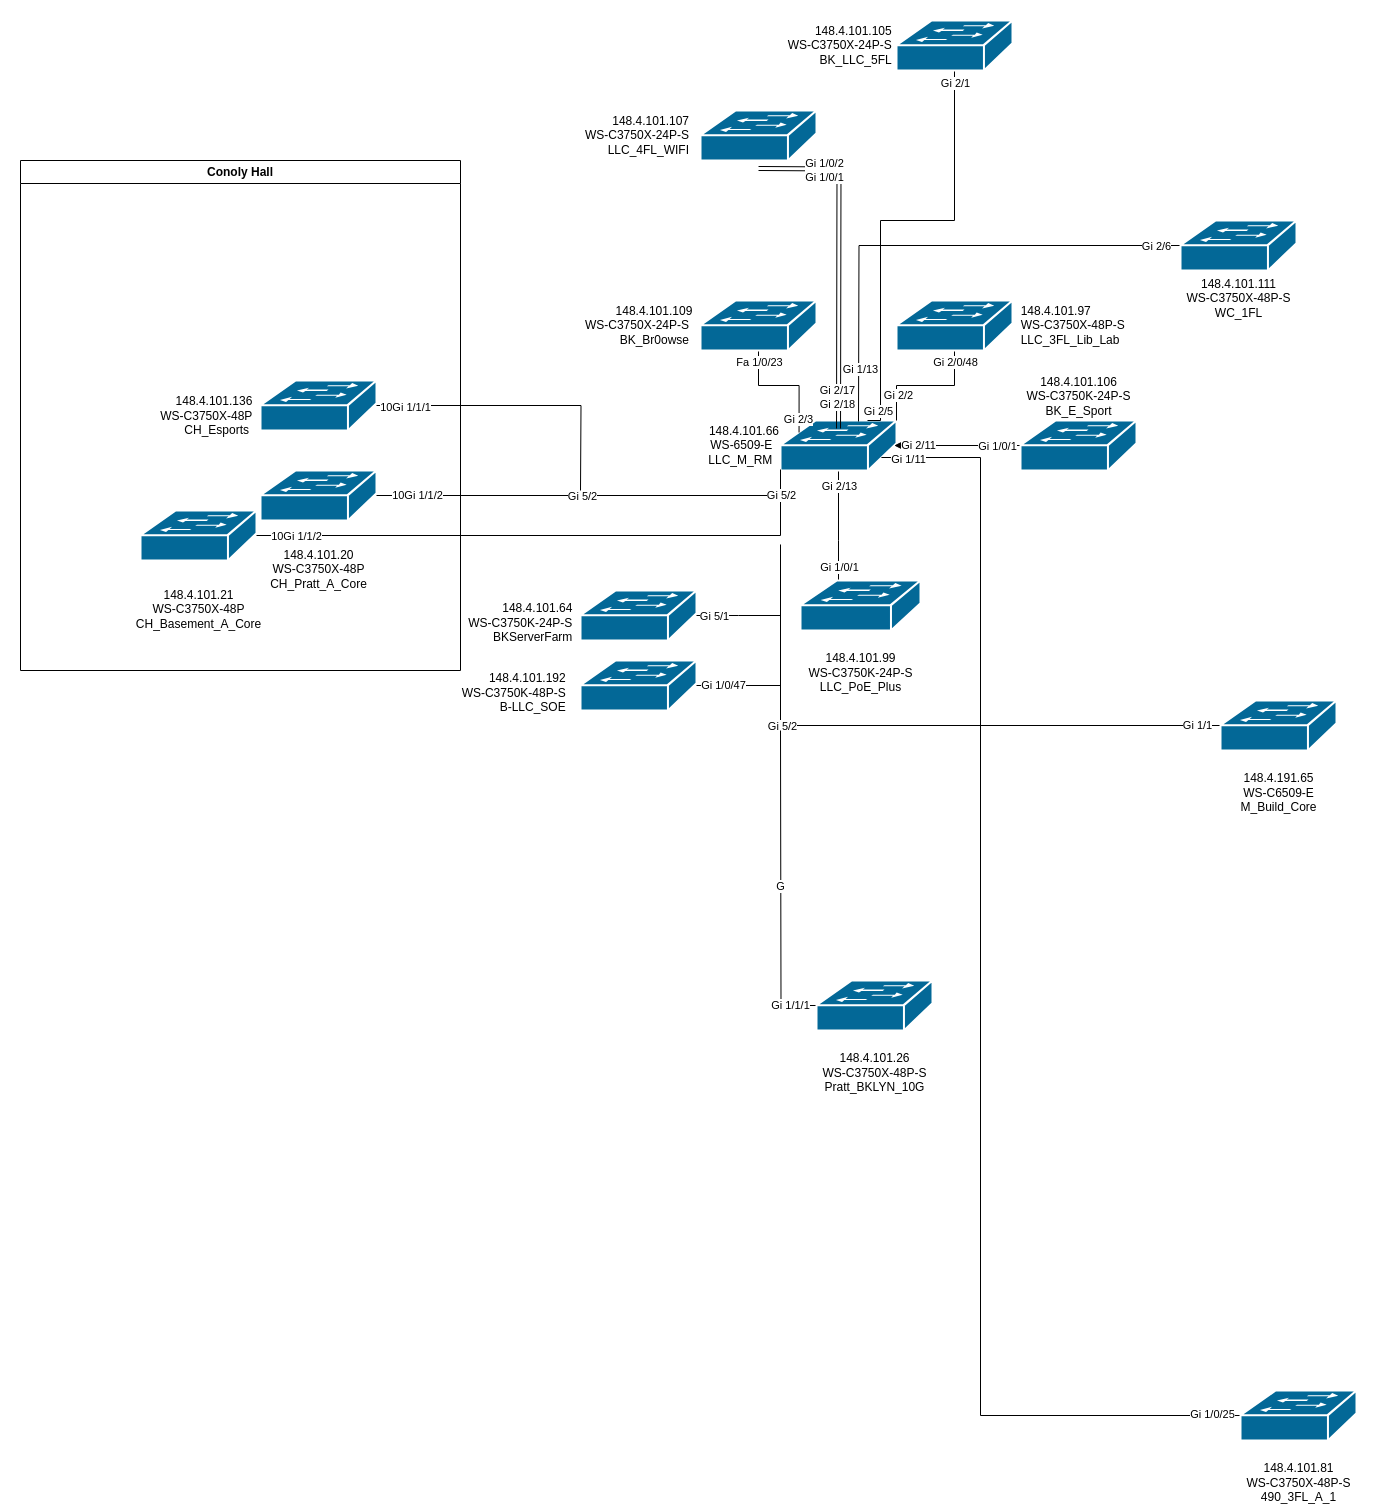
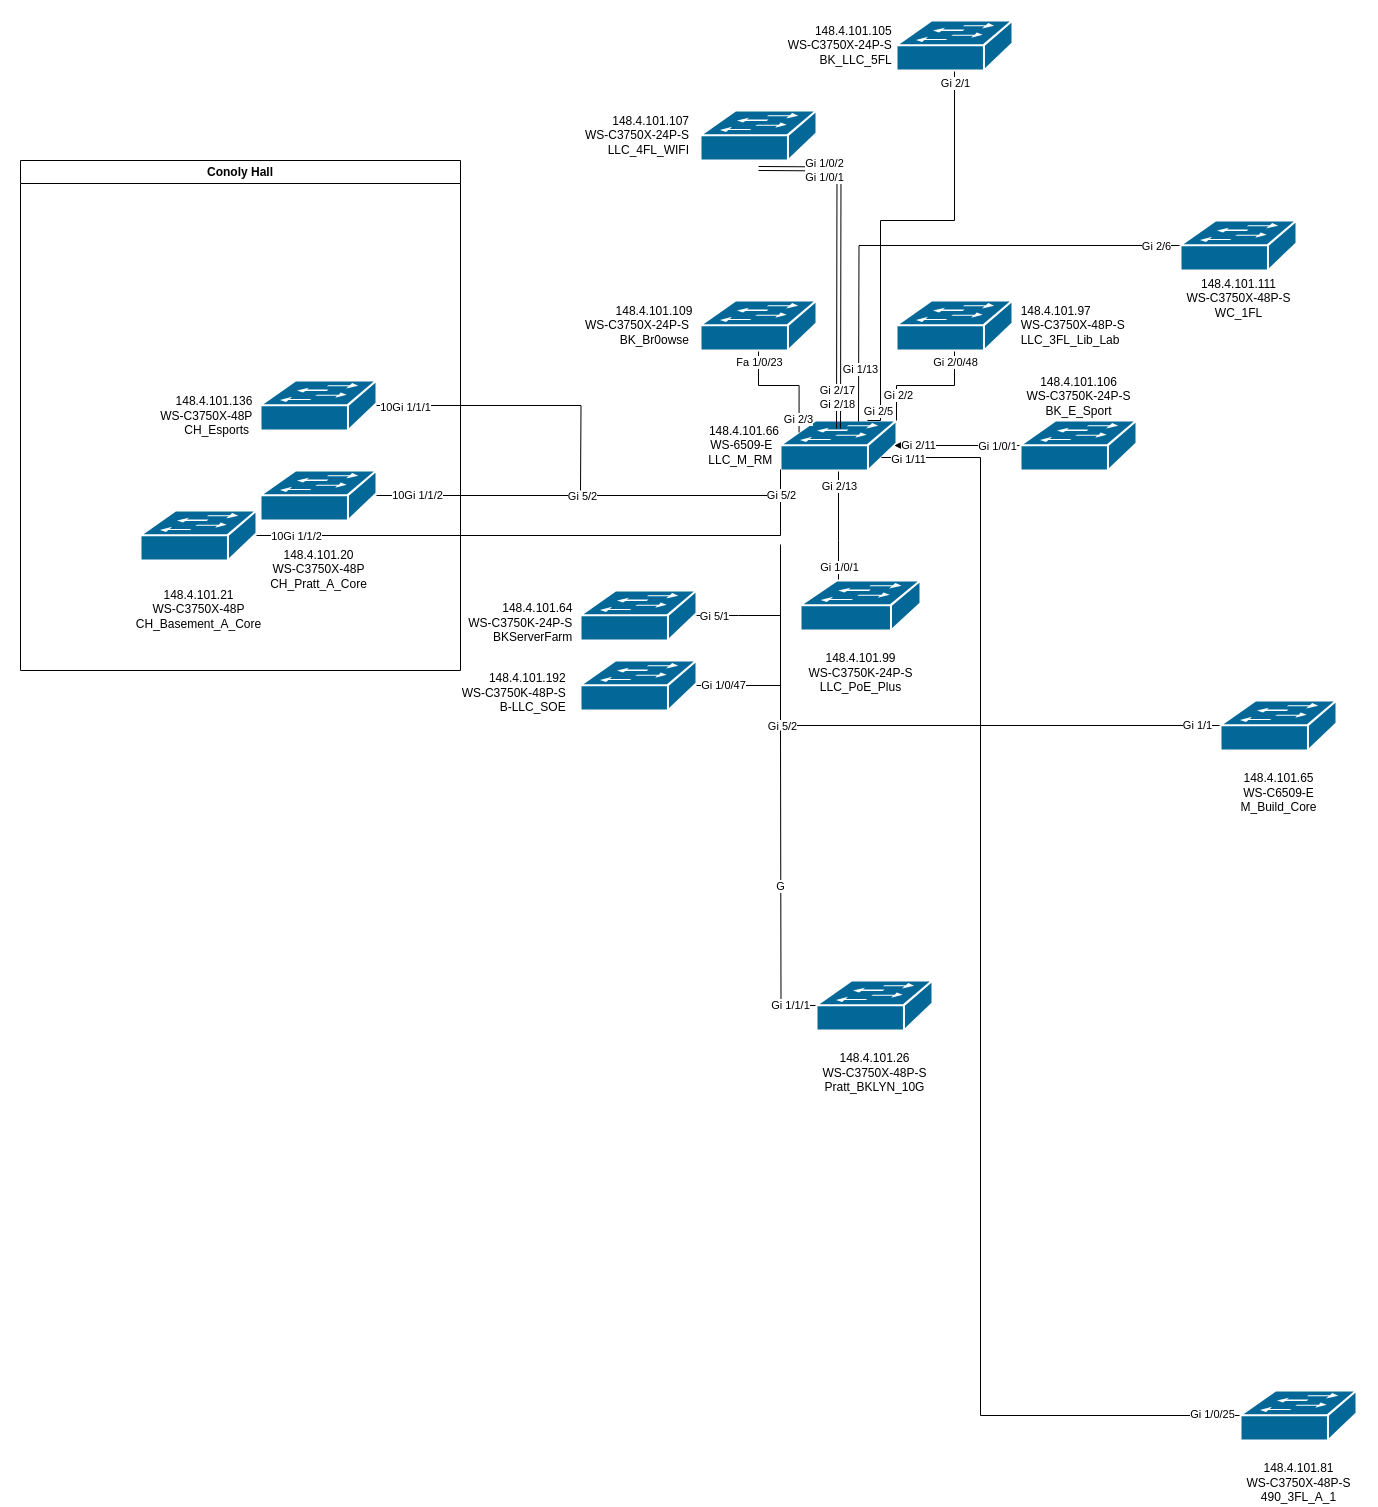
(1279, 779) -> (1279, 779)
